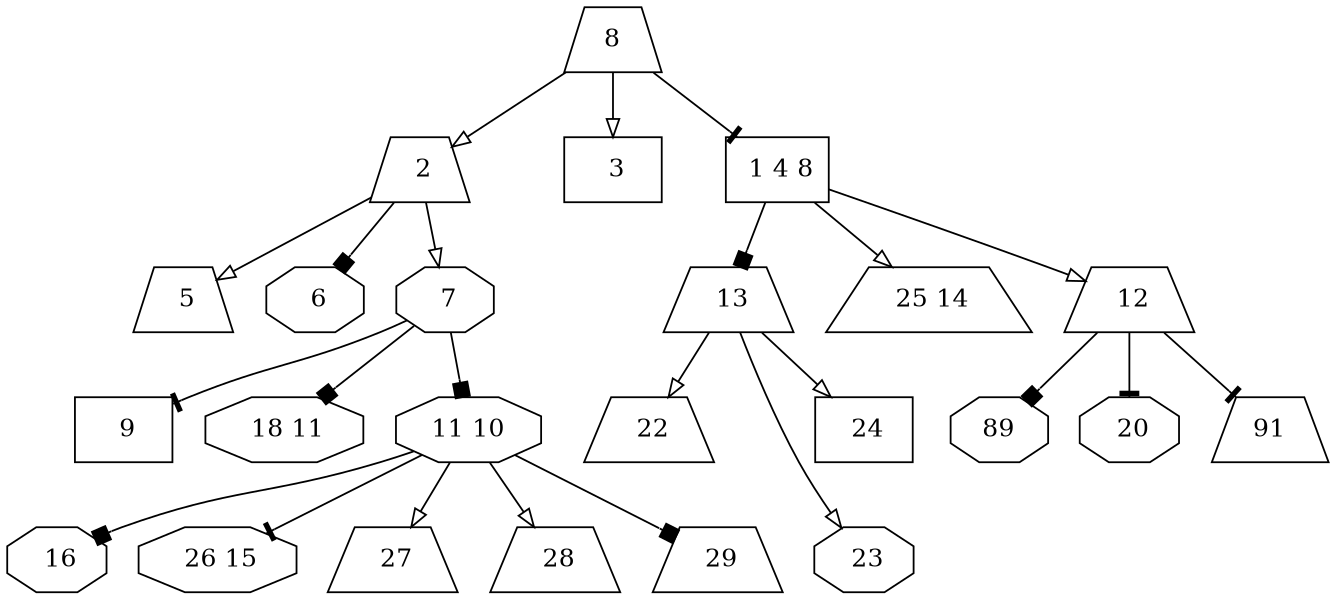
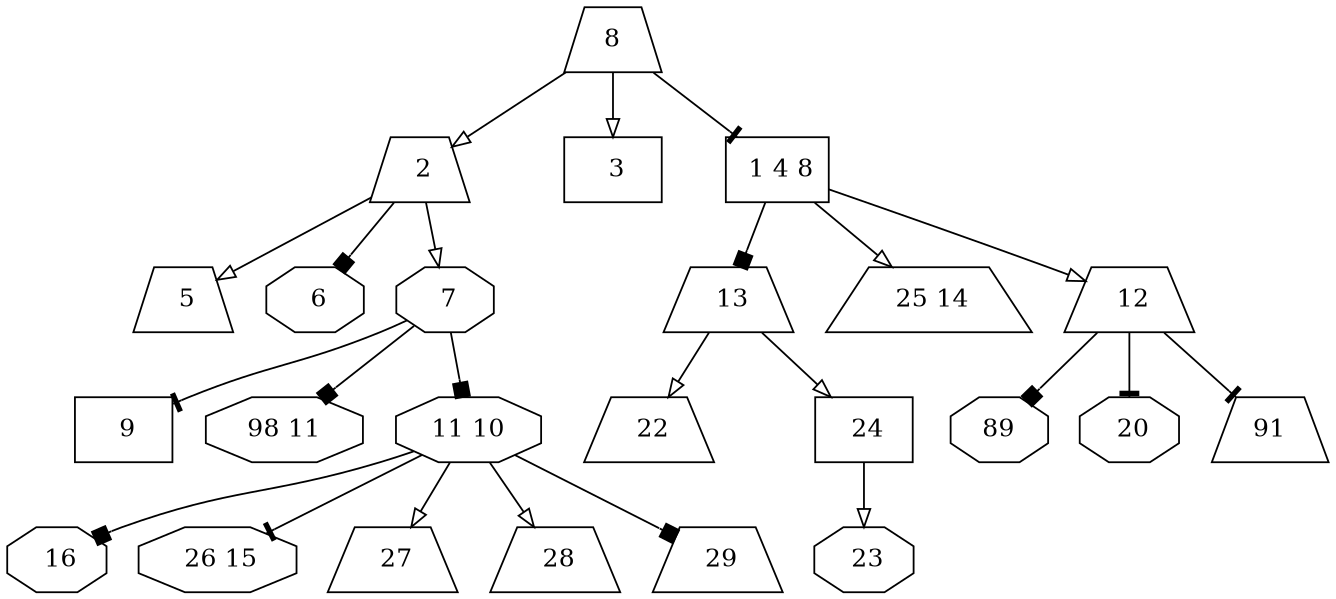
(780, 426) -> (864, 486)
(284, 430) -> (284, 430)
